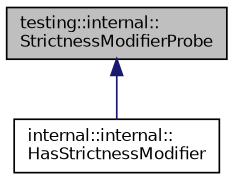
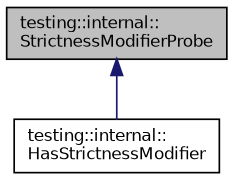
(117, 146) -> (117, 146)
